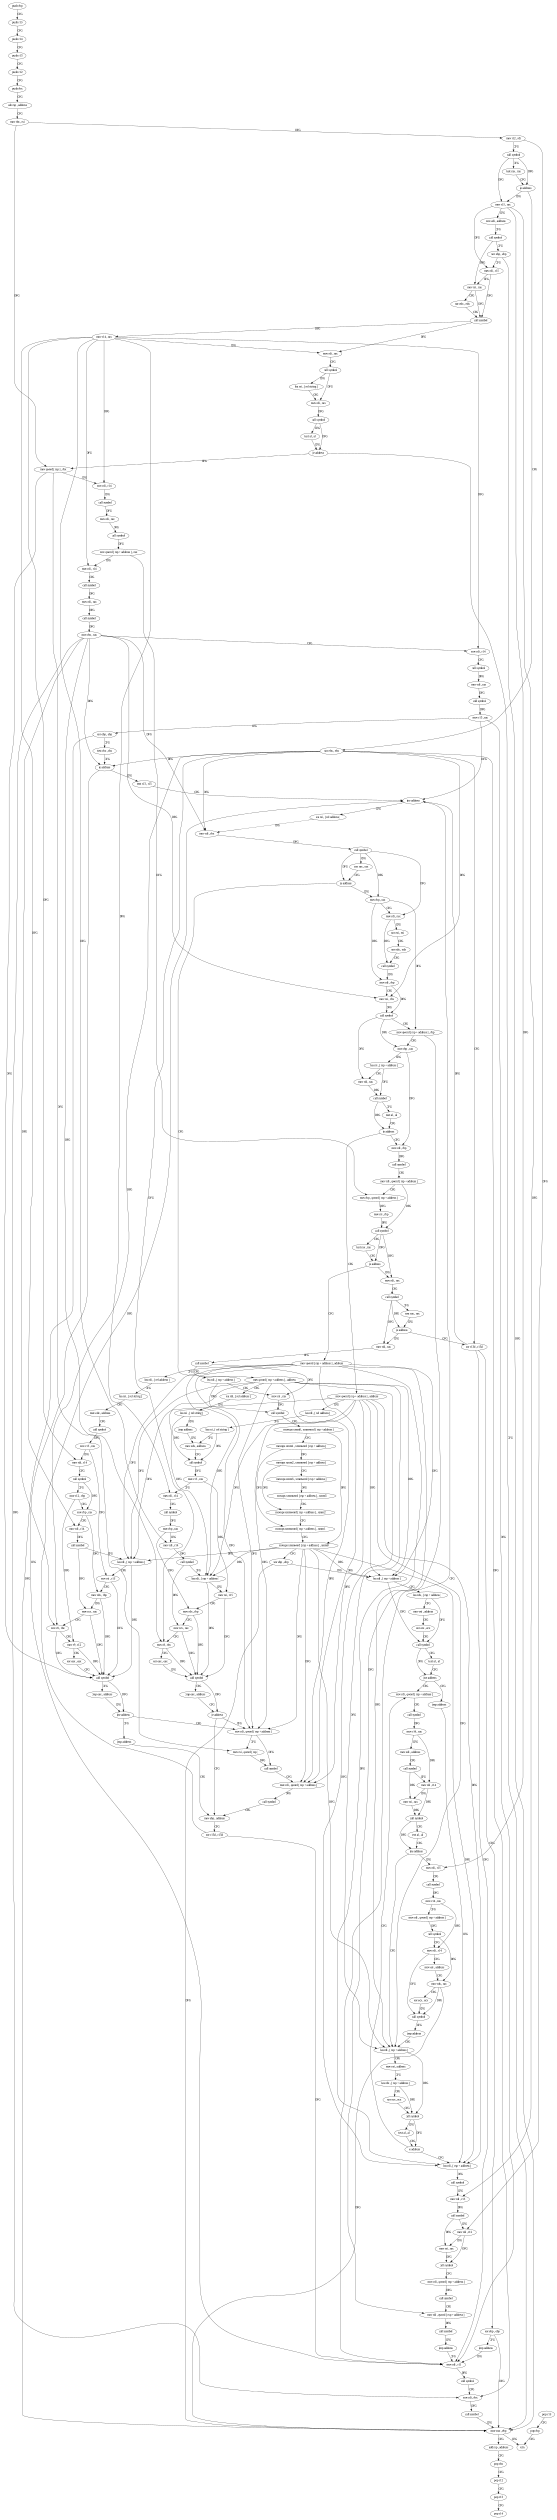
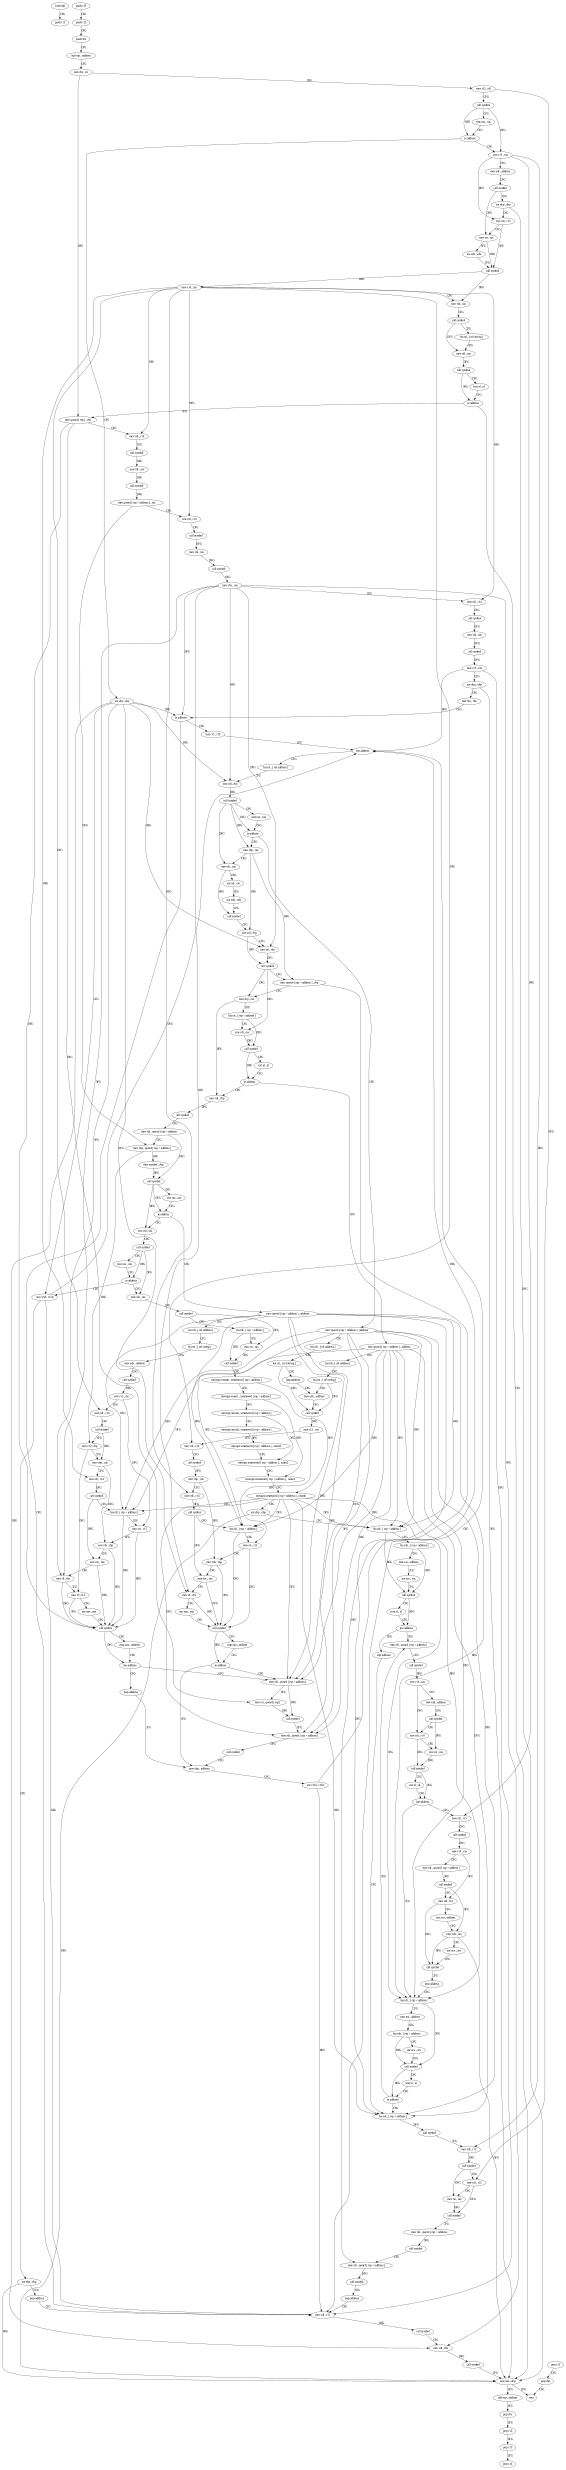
(17, 39) -> none
(381, 1215) -> (153, 1165)
none -> (102, 1290)
